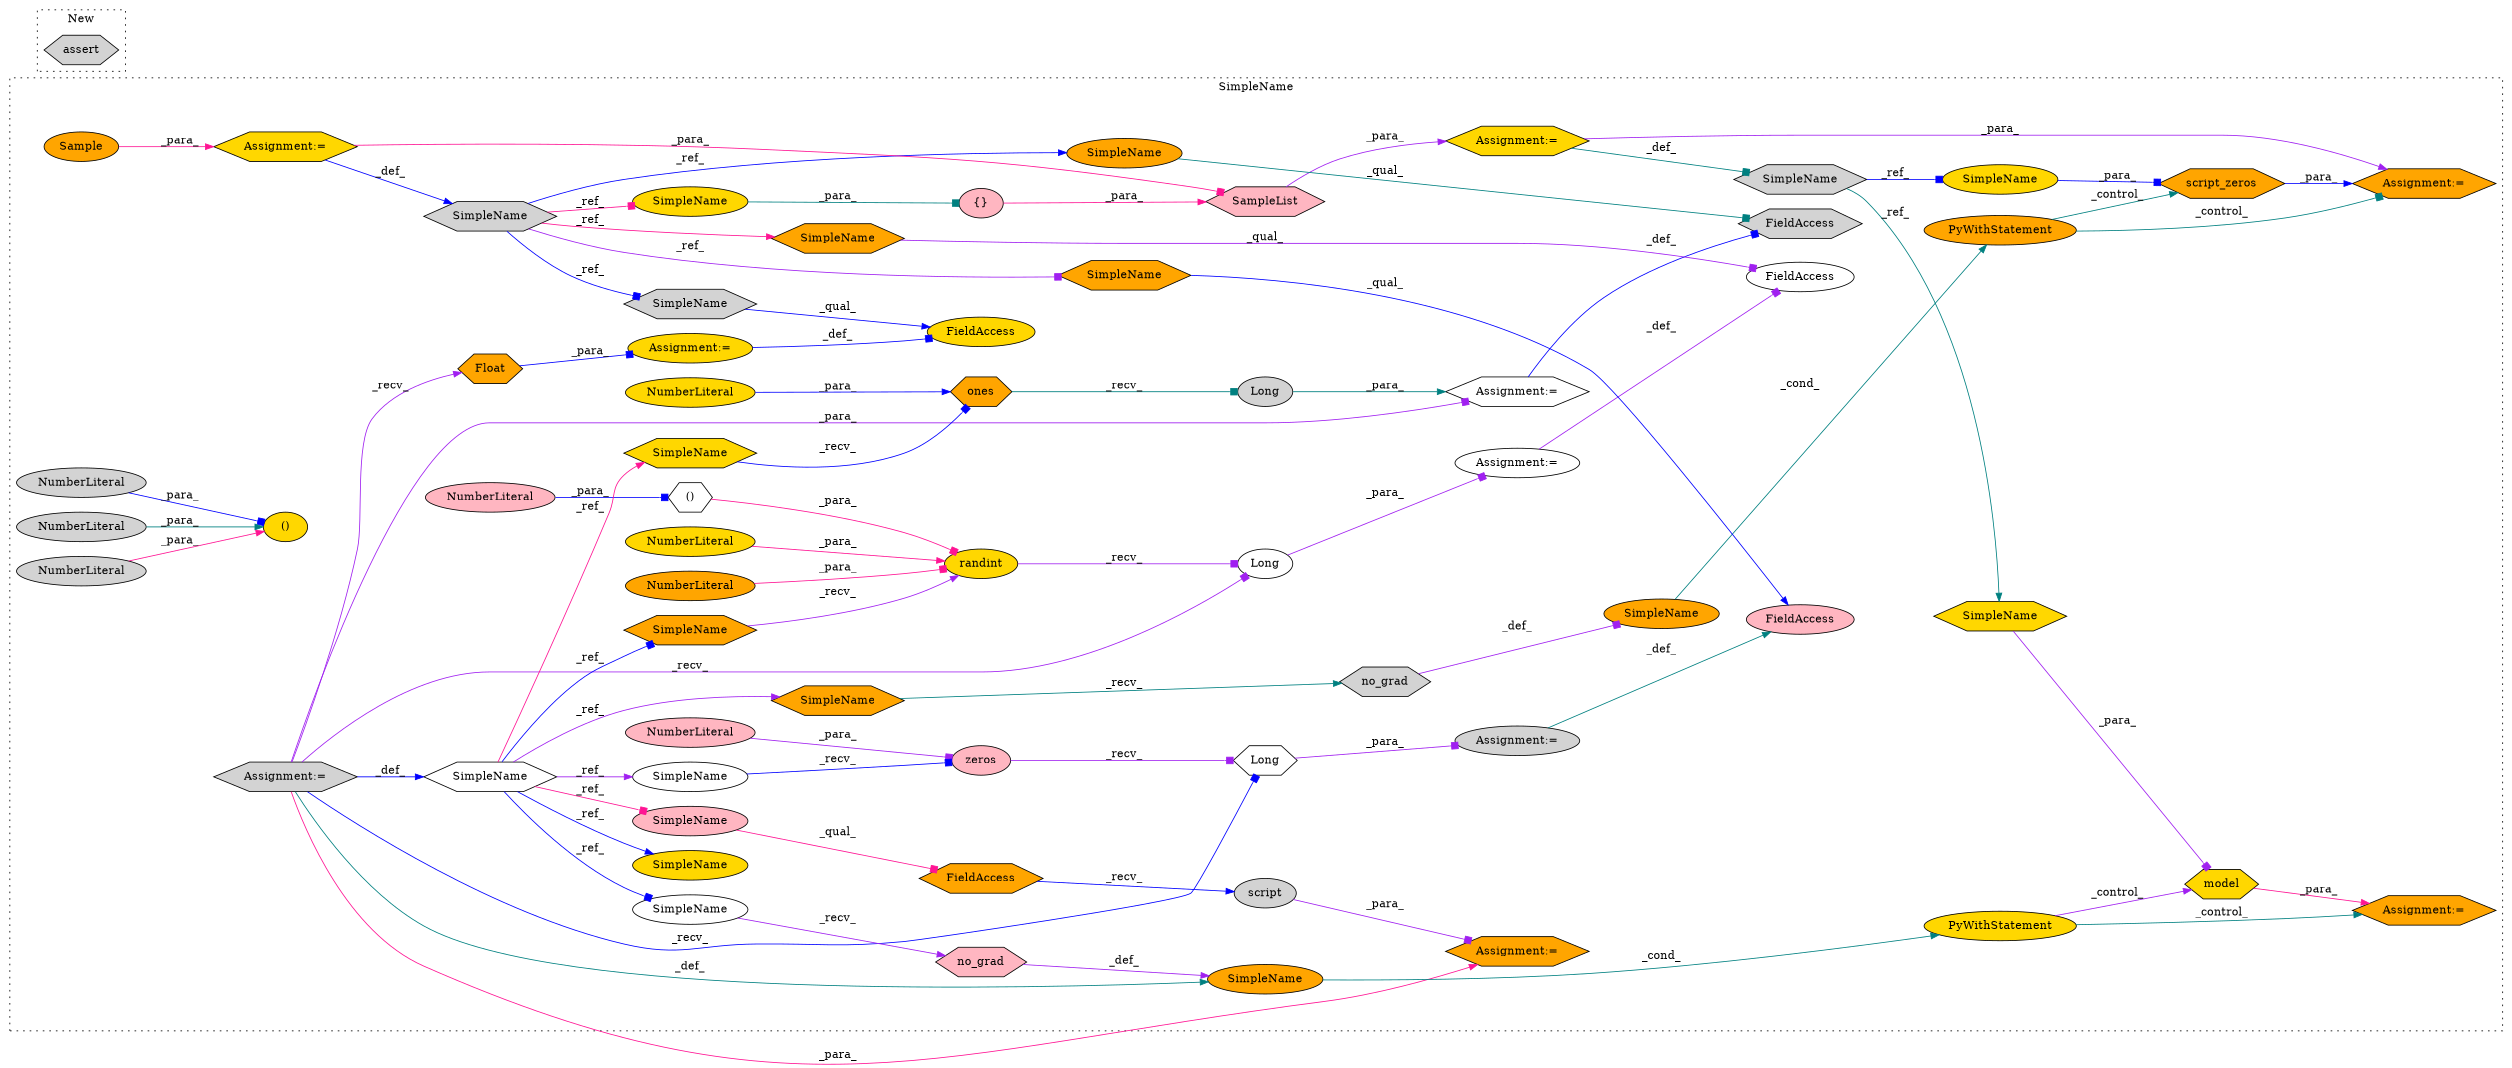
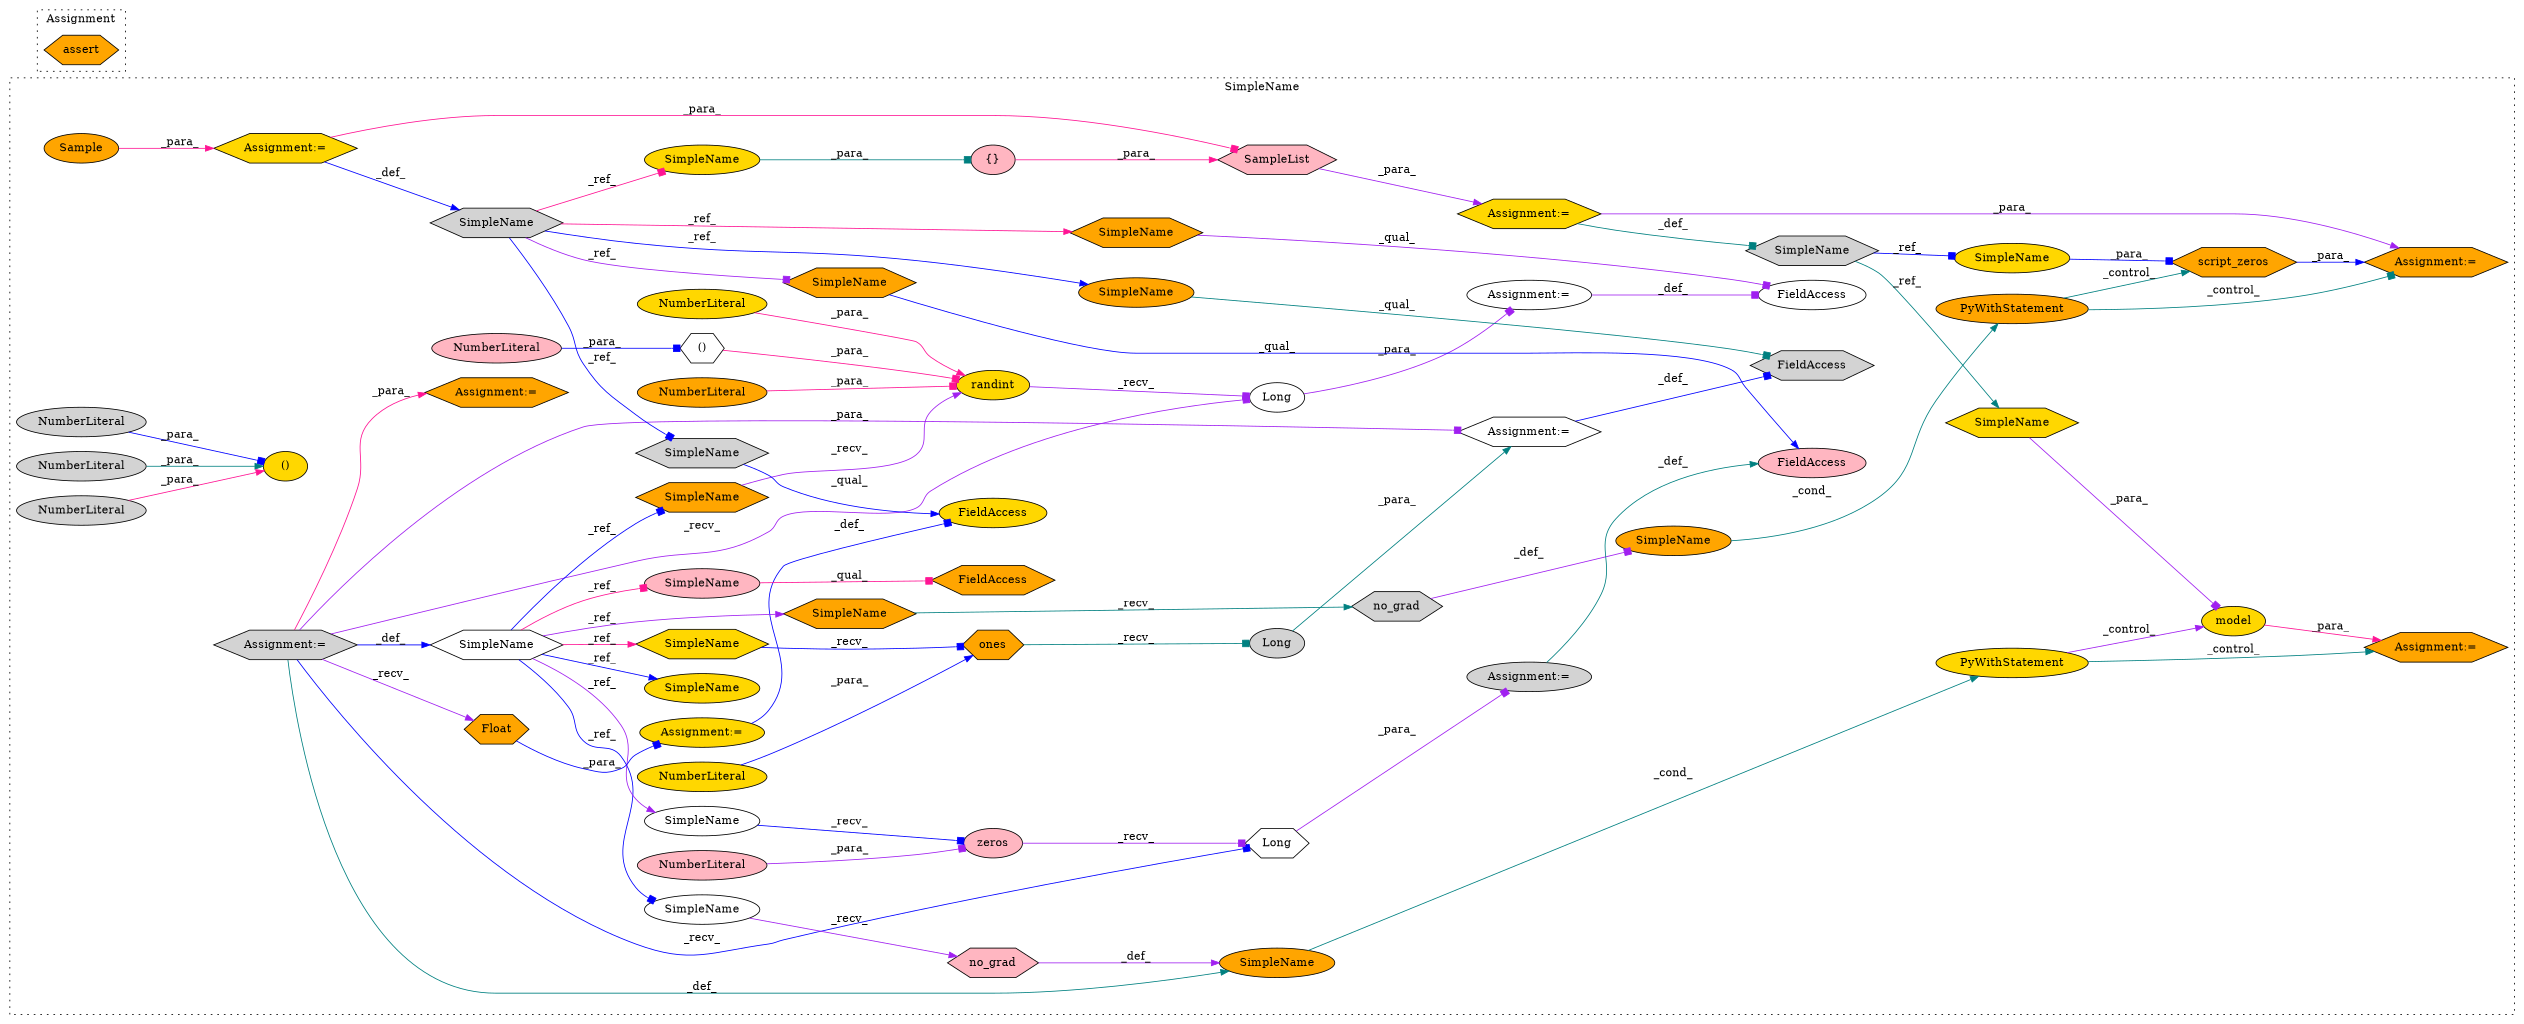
(81, 19) -> (81, 19)
(81, 50) -> (81, 50)
(2222, 884) -> (2234, 621)
(1265, 893) -> none
